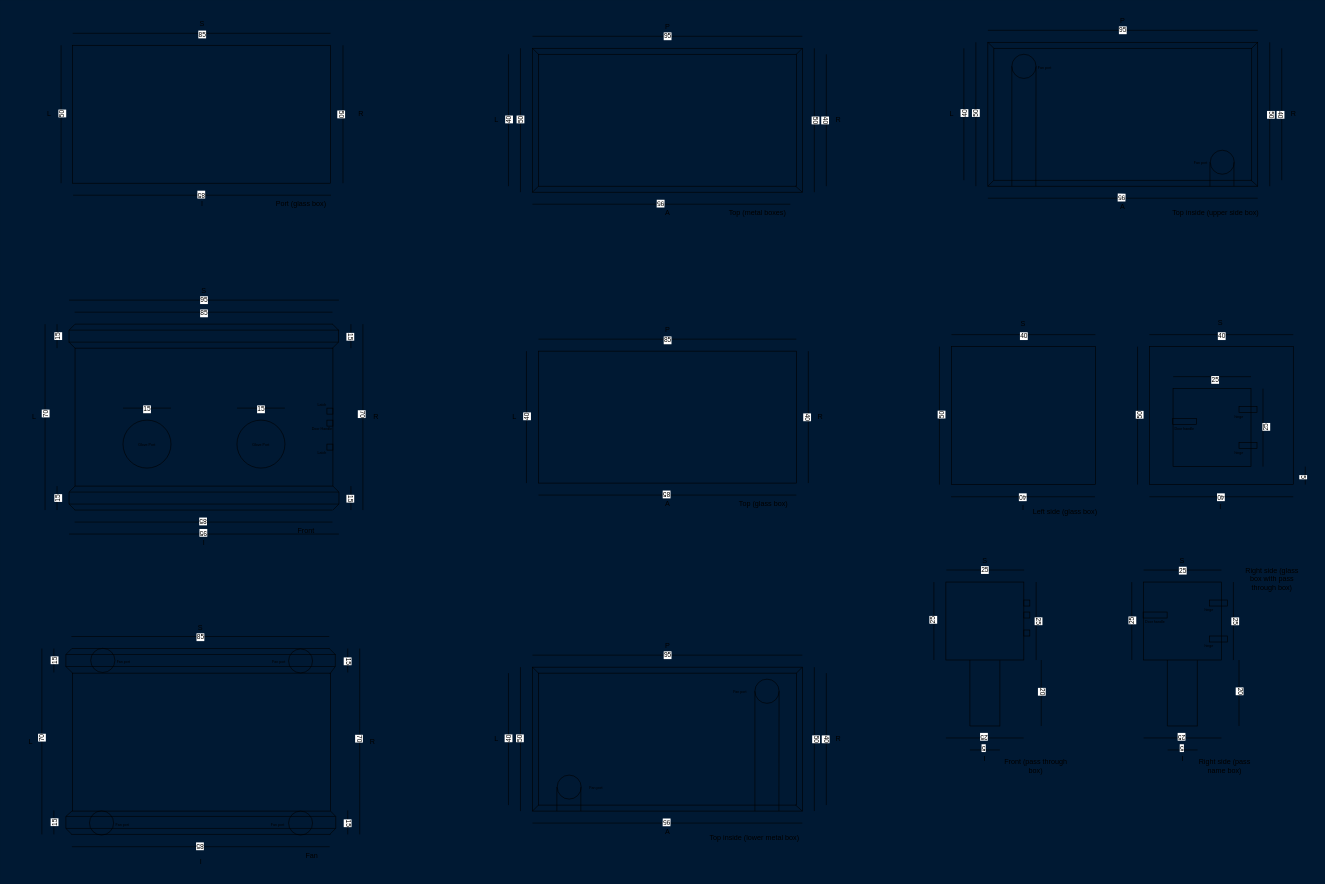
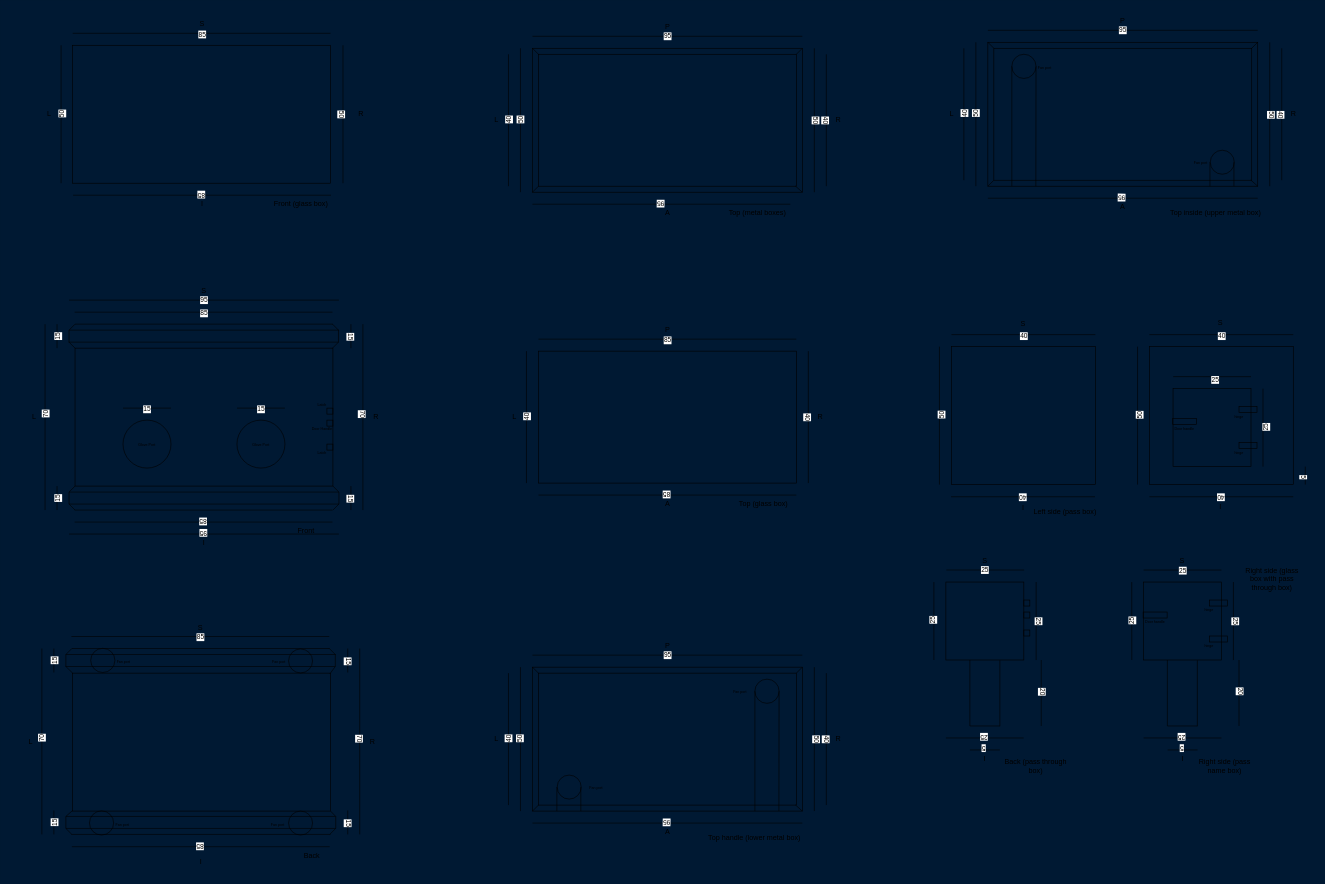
(301, 204) -> (301, 204)
(1216, 213) -> (1216, 213)
(1065, 512) -> (1065, 512)
(1036, 767) -> (1036, 767)
(755, 839) -> (755, 839)
(312, 856) -> (312, 856)
